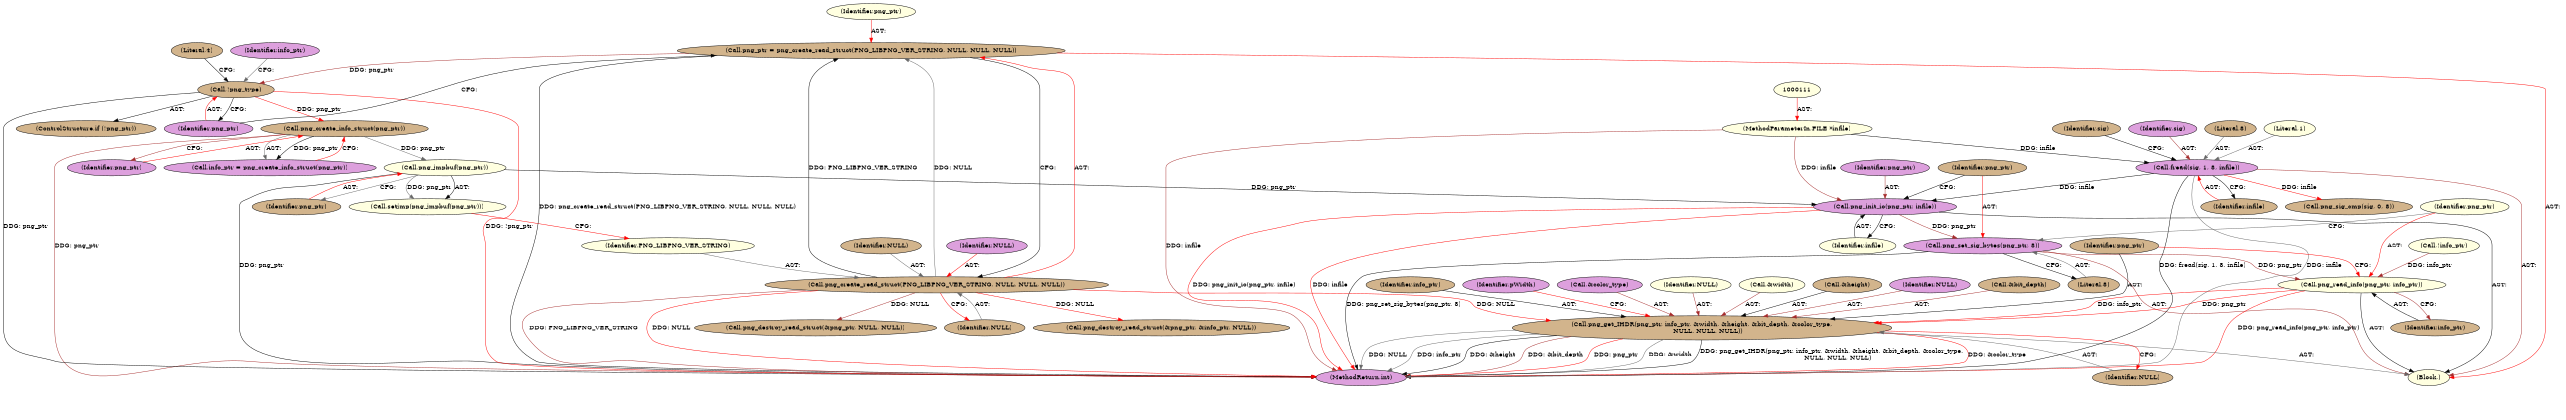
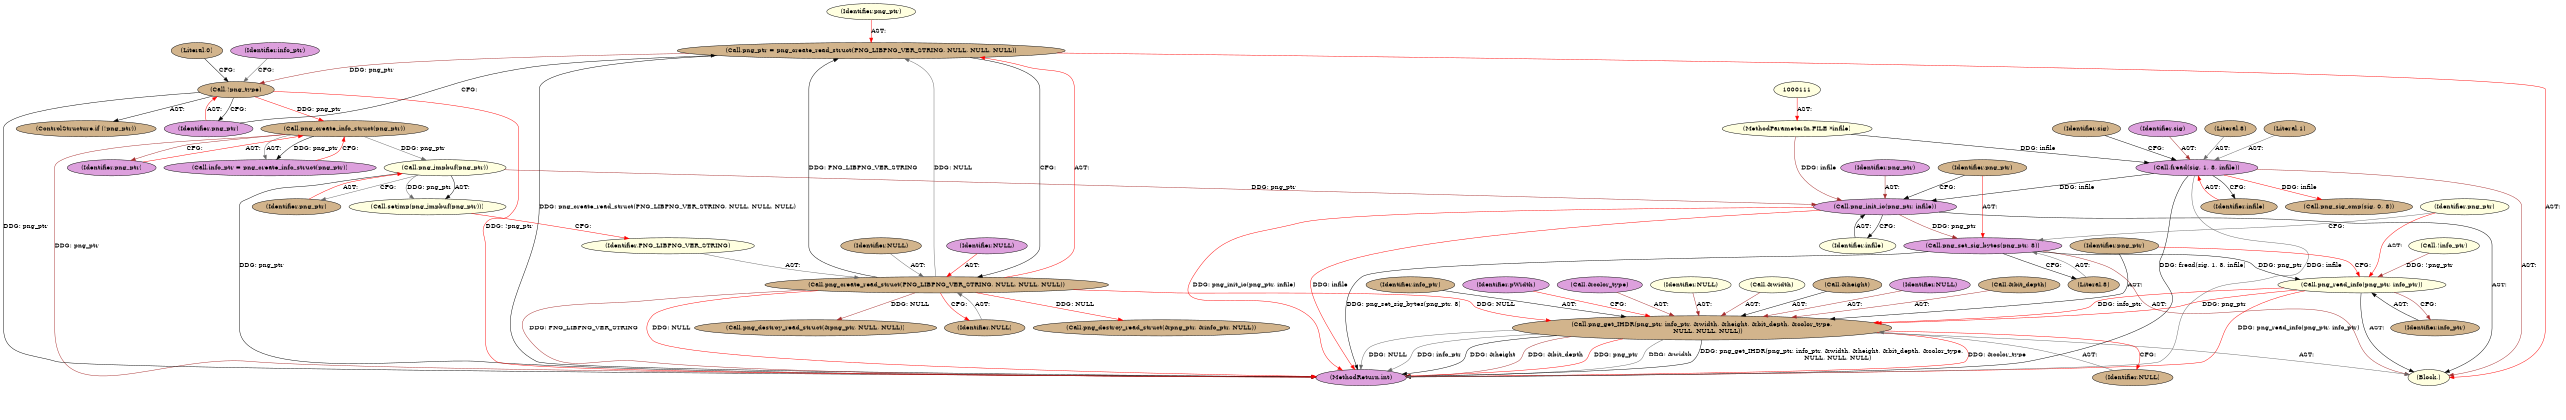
(197, 51) -> (197, 51)
(2290, 129) -> (2290, 129)
(1285, 145) -> none
(1158, 187) -> (1158, 187)
(2168, 254) -> (2168, 254)
(2430, 265) -> (2430, 265)
